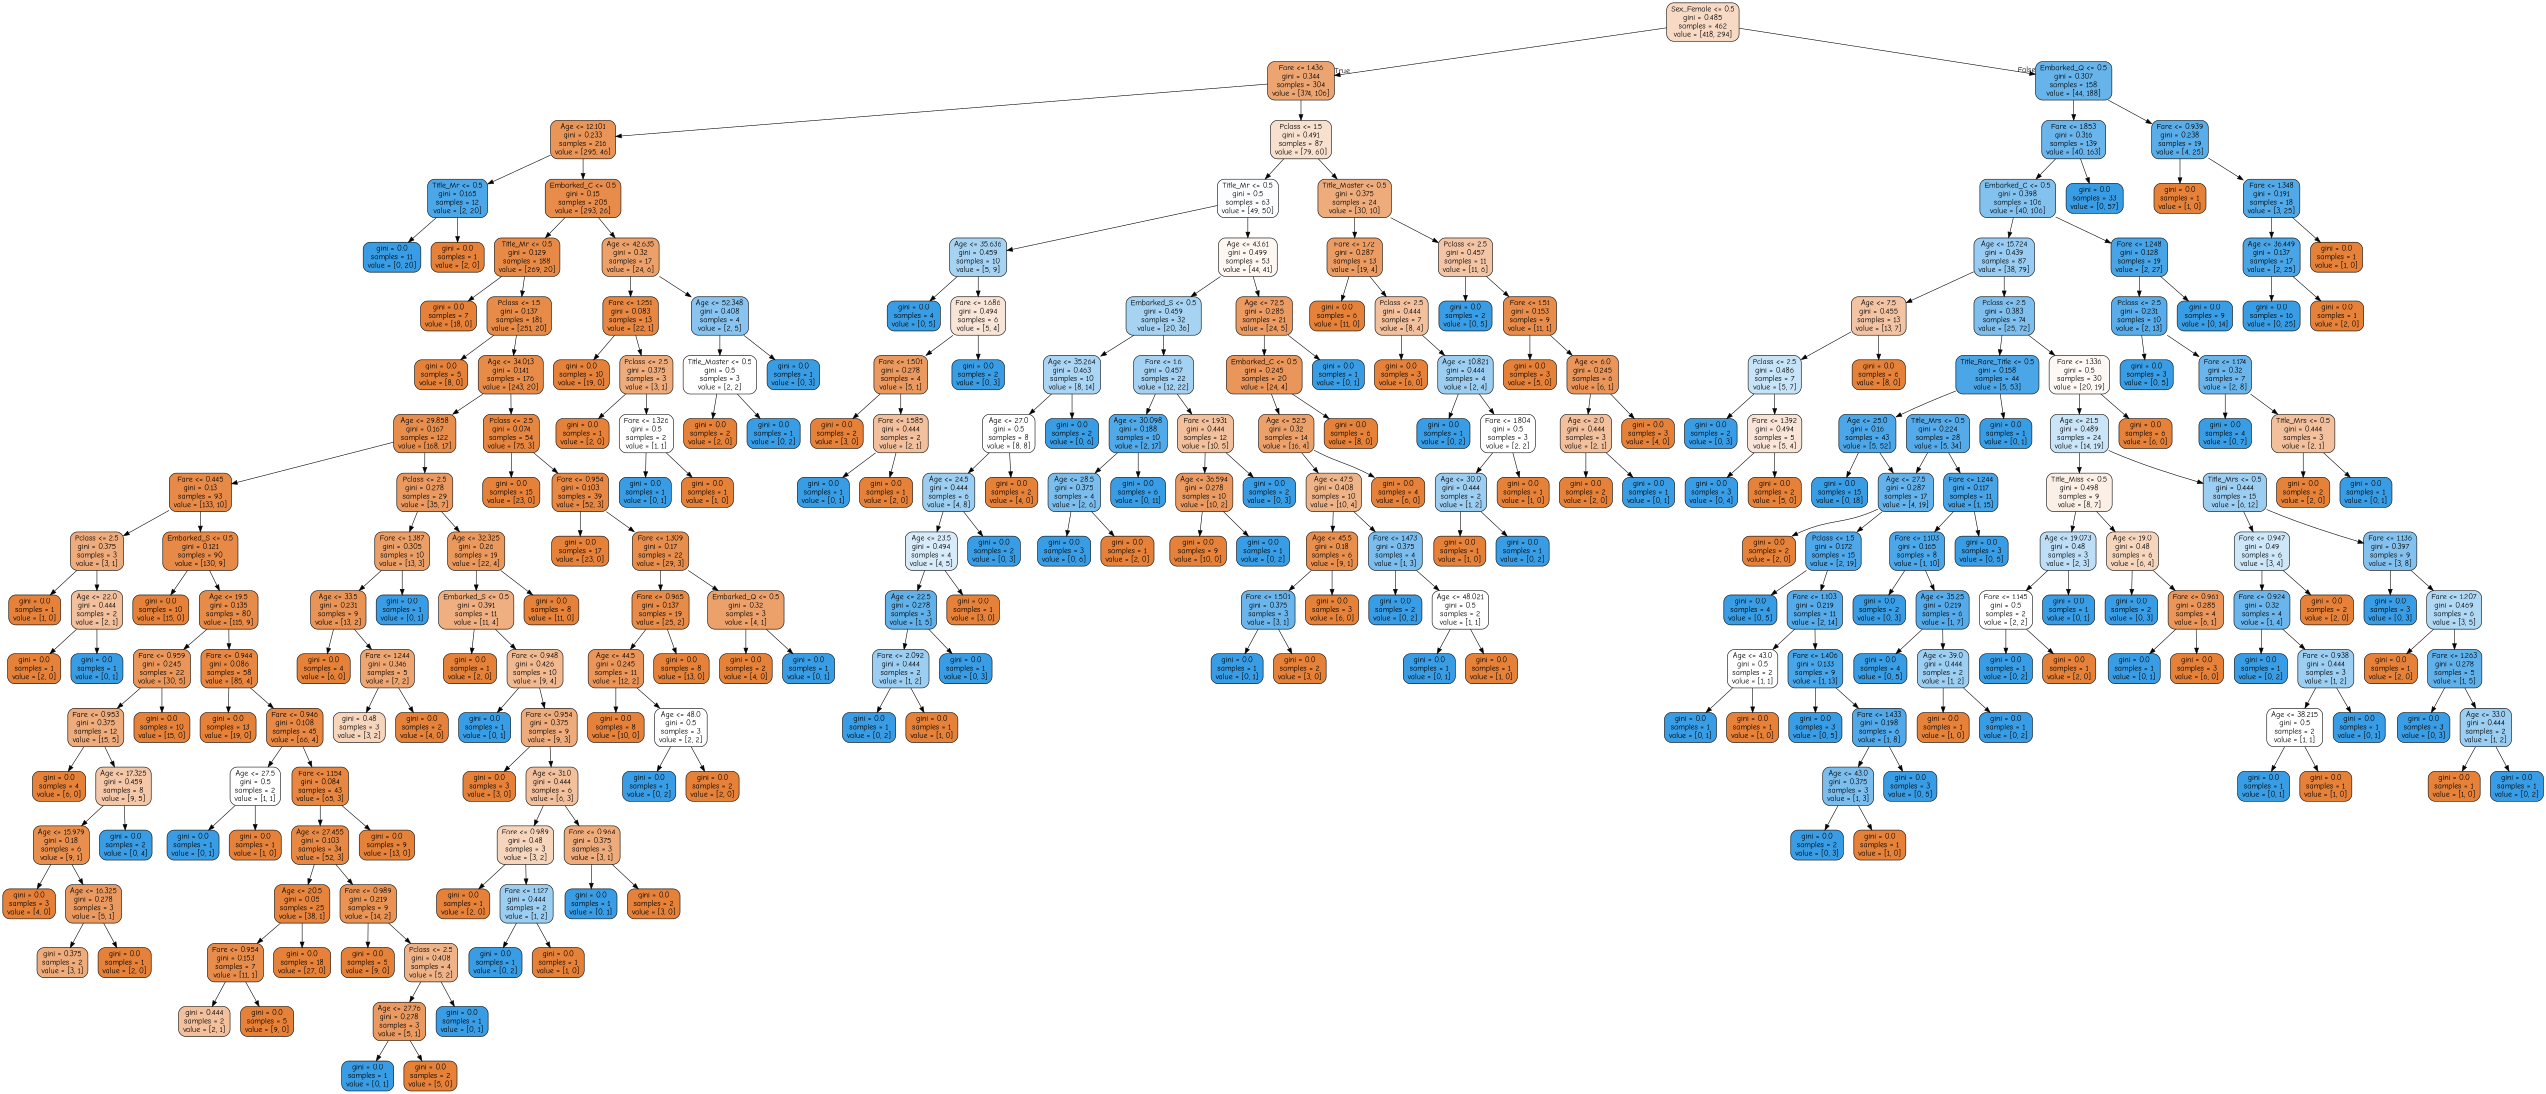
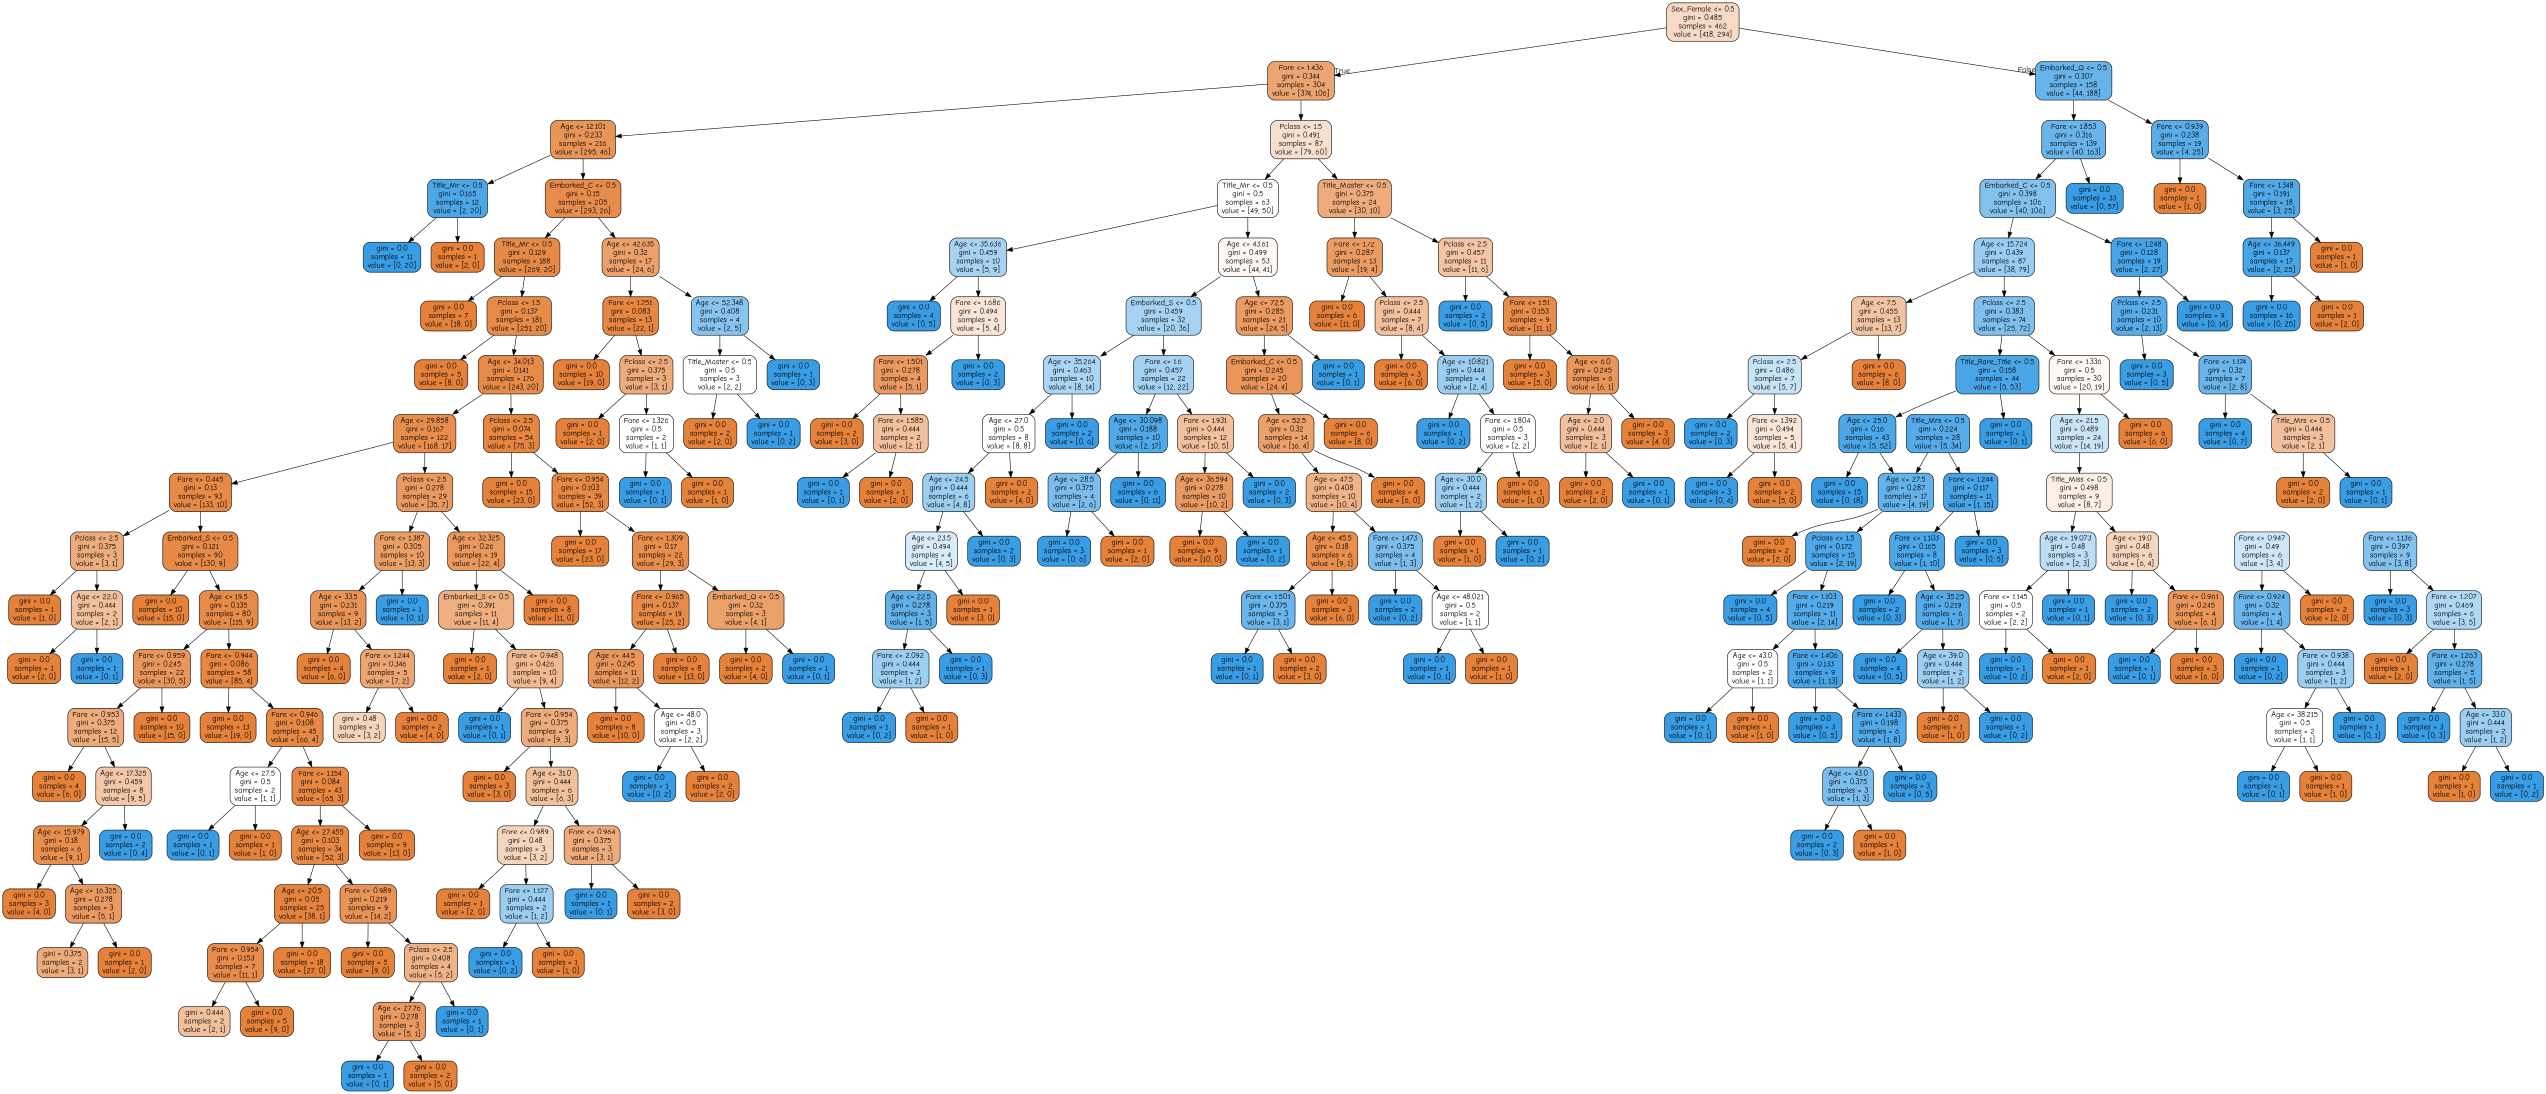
(2235, 492) -> none
(2196, 610) -> (2196, 610)
